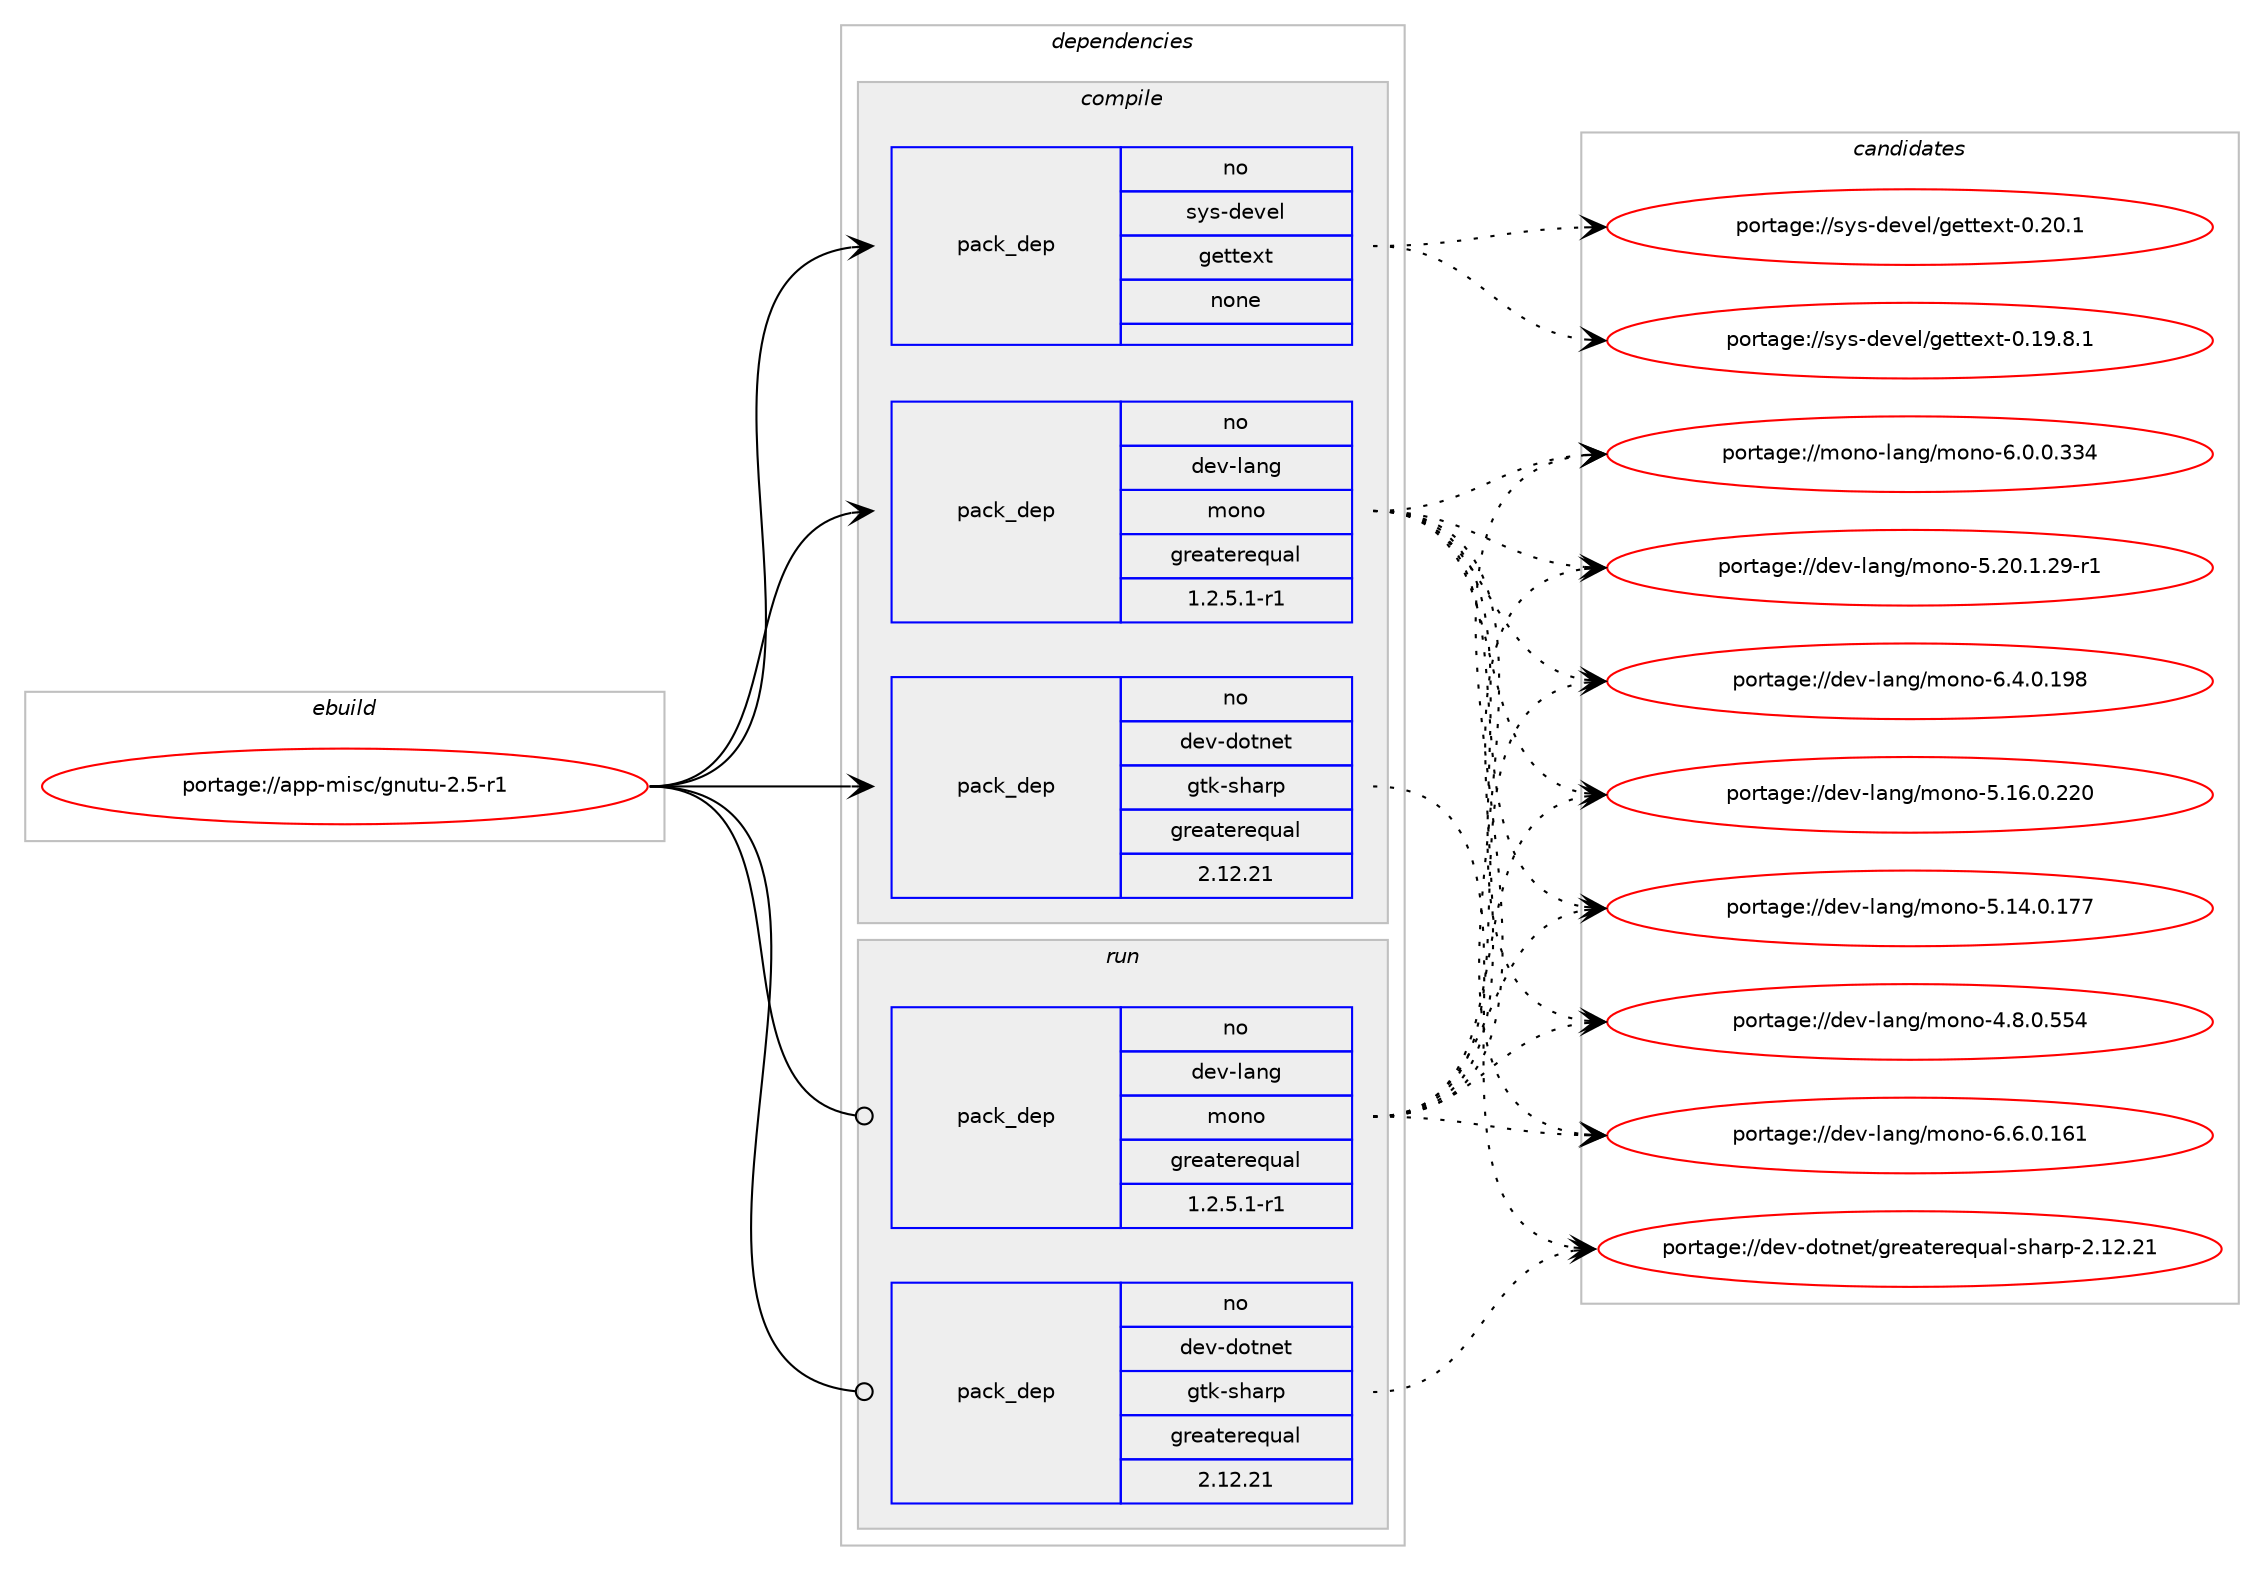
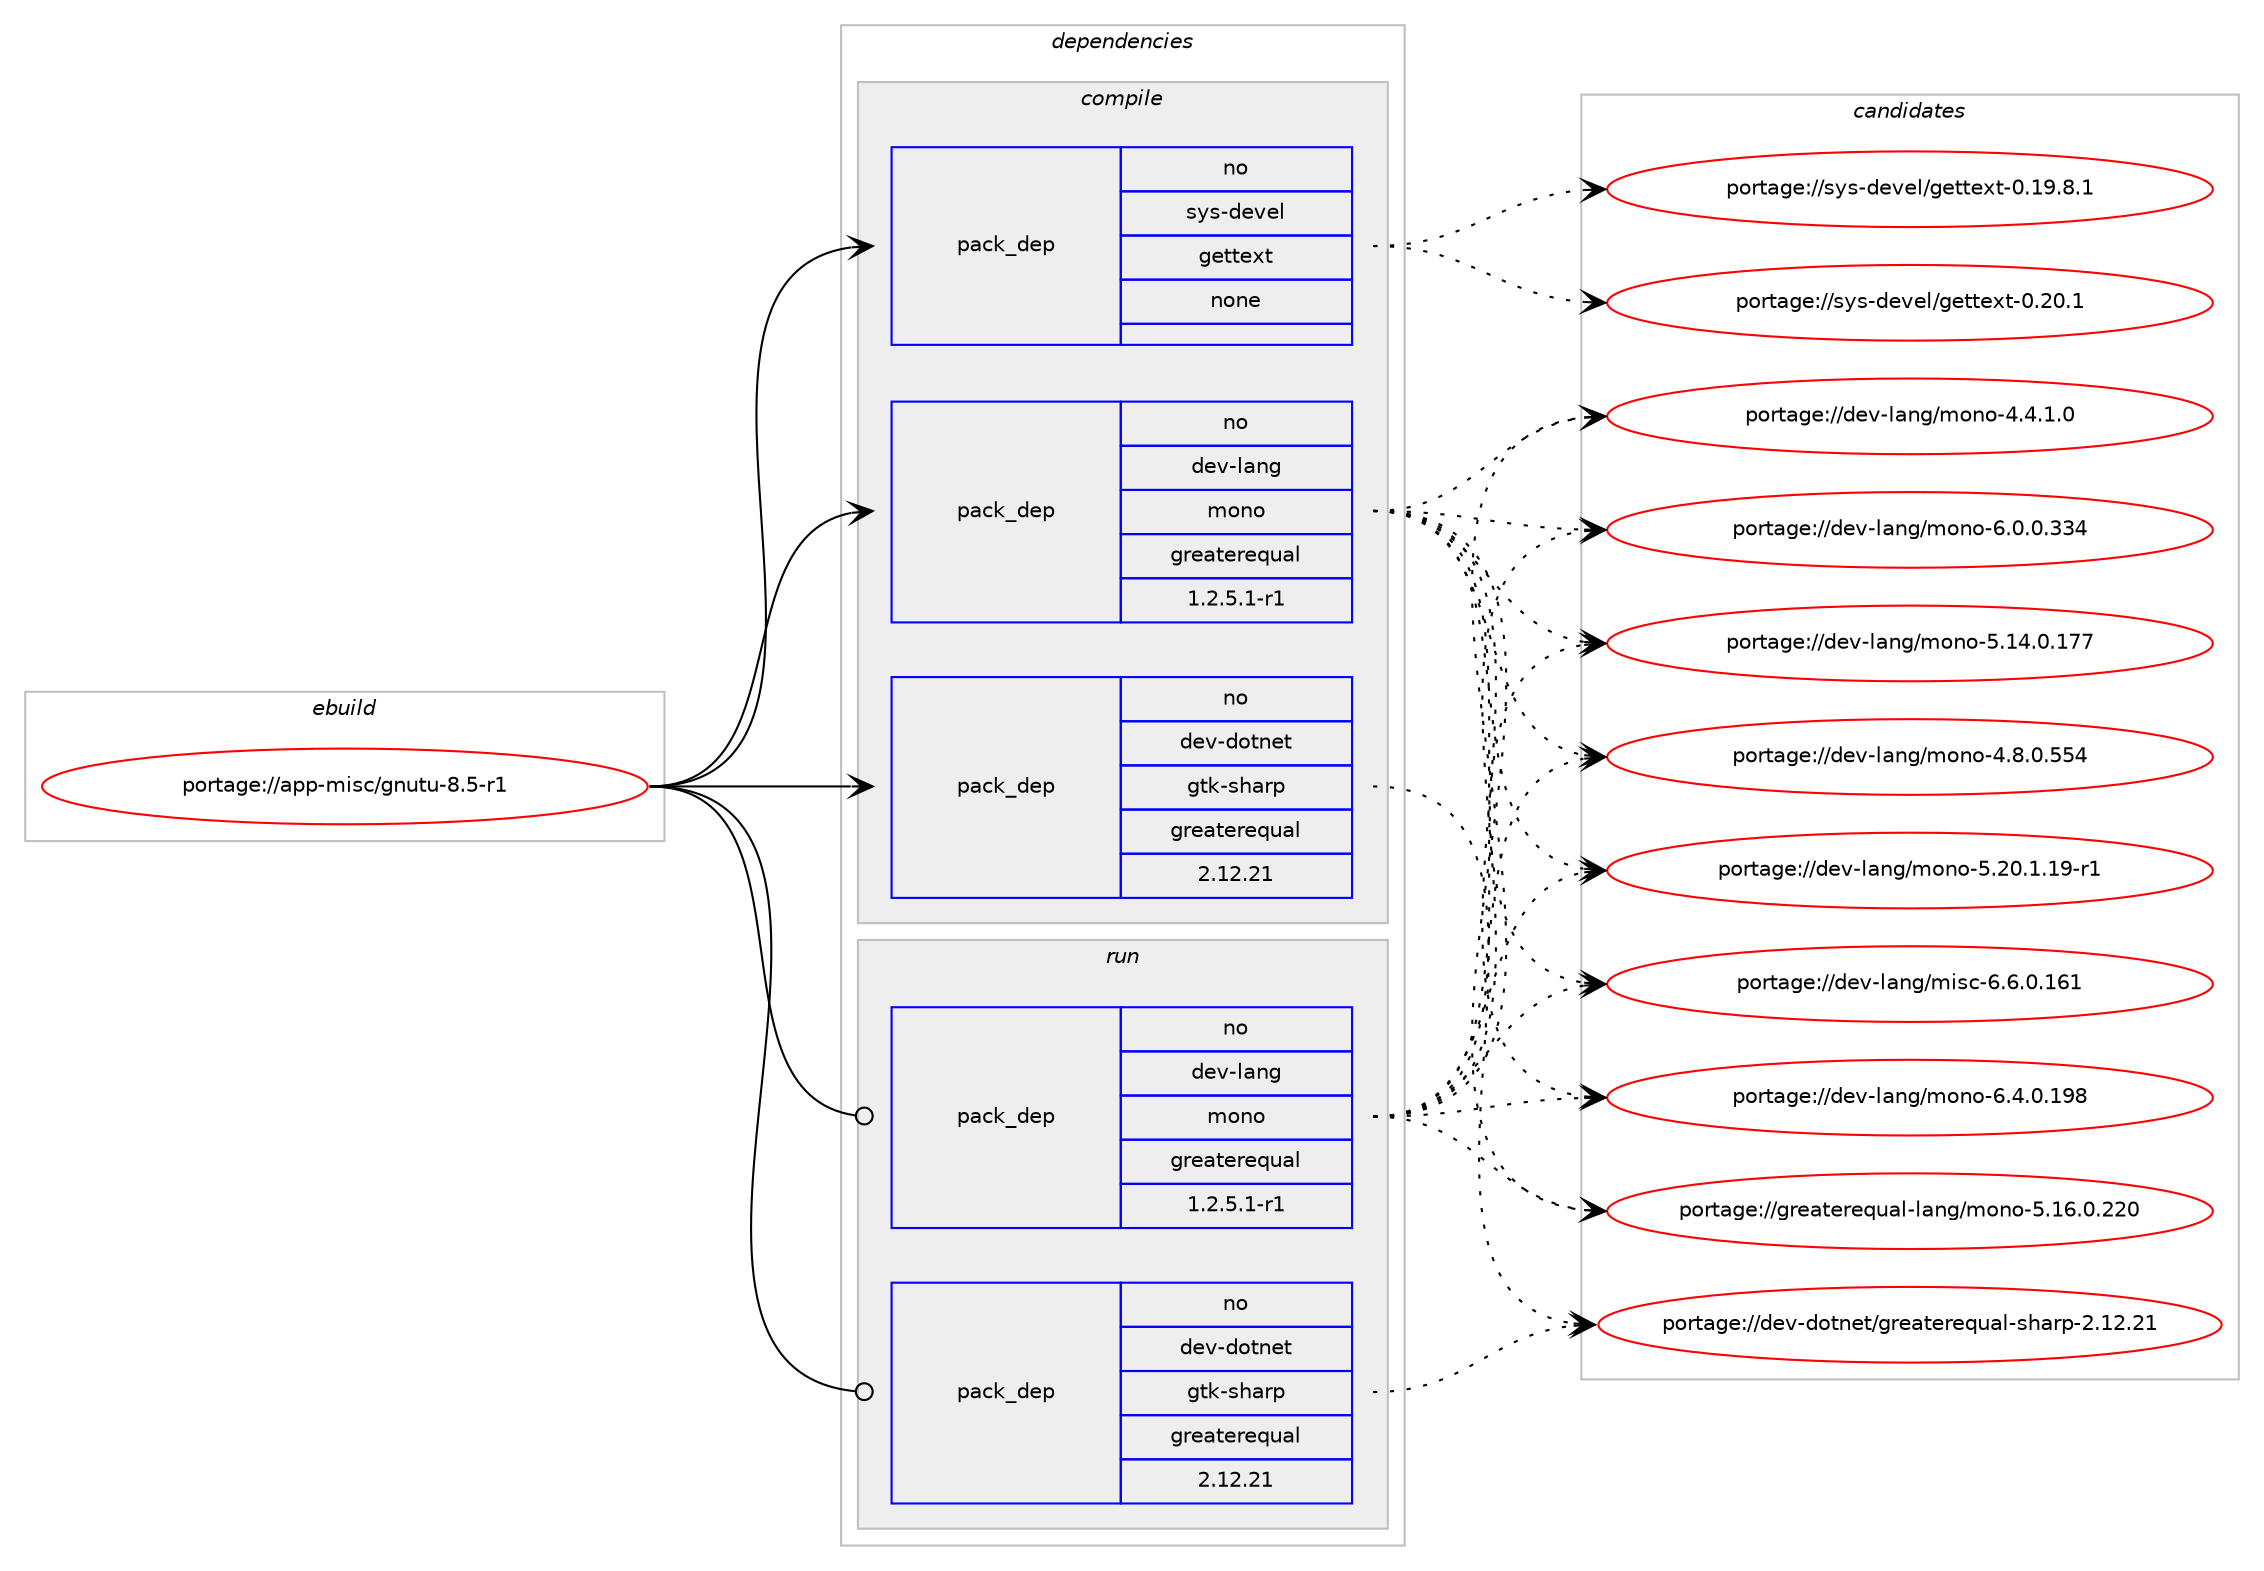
none -> (1910, 416)
(1910, 454) -> (1910, 530)
(1910, 568) -> (1910, 871)
(345, 786) -> (345, 786)
(1910, 795) -> (1910, 1211)
(1910, 1136) -> (1910, 984)
